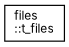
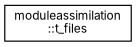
(35, 23) -> (68, 23)
